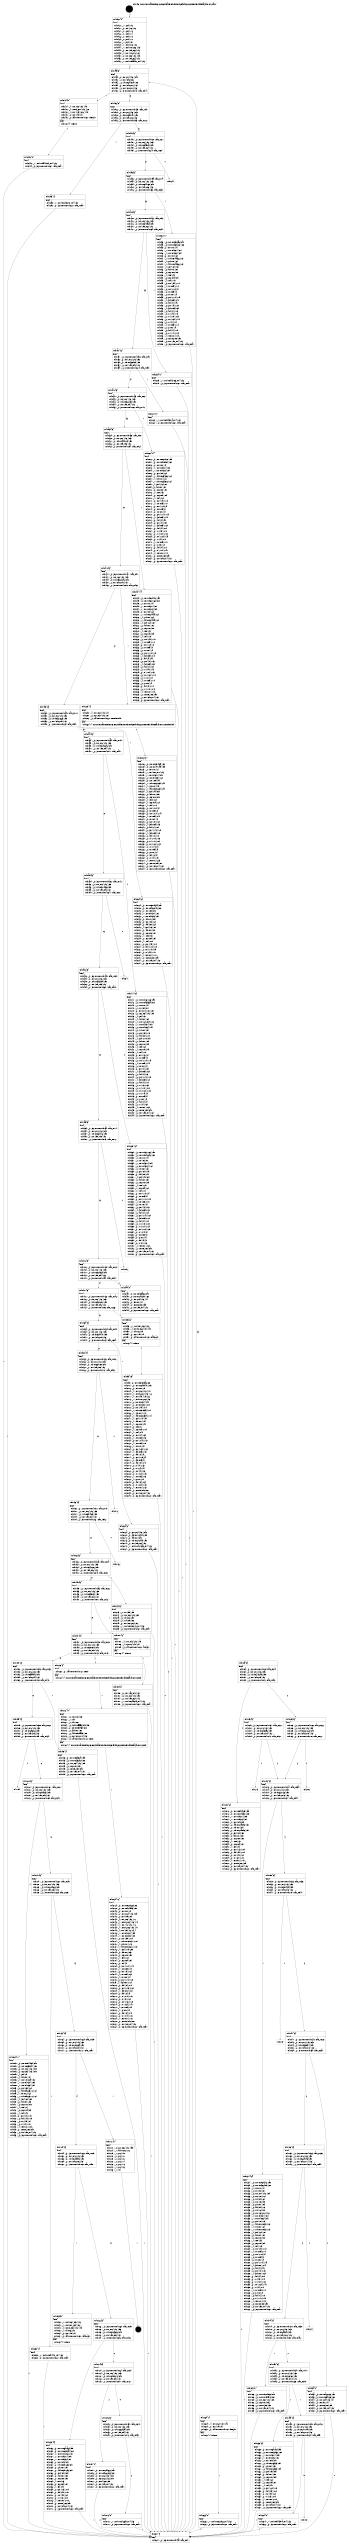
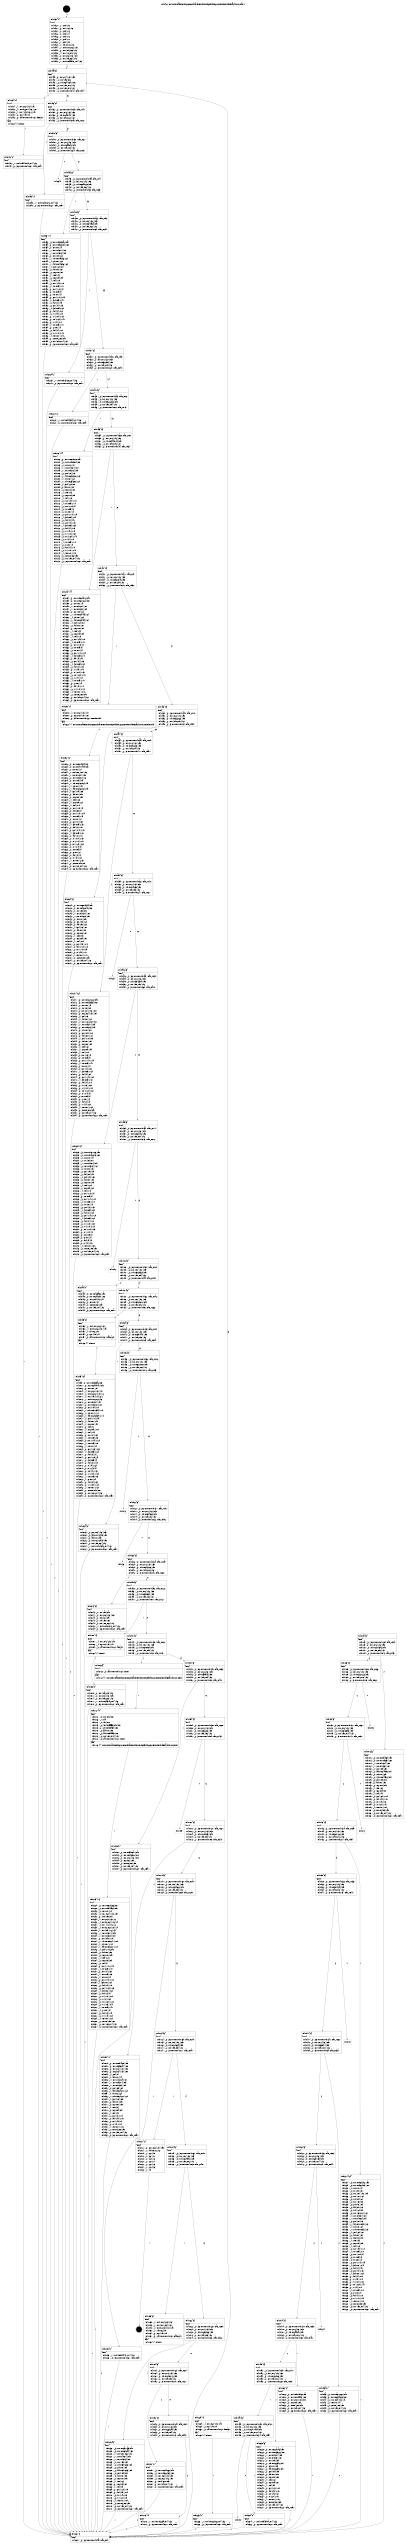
(293, 1759) -> (353, 1700)
